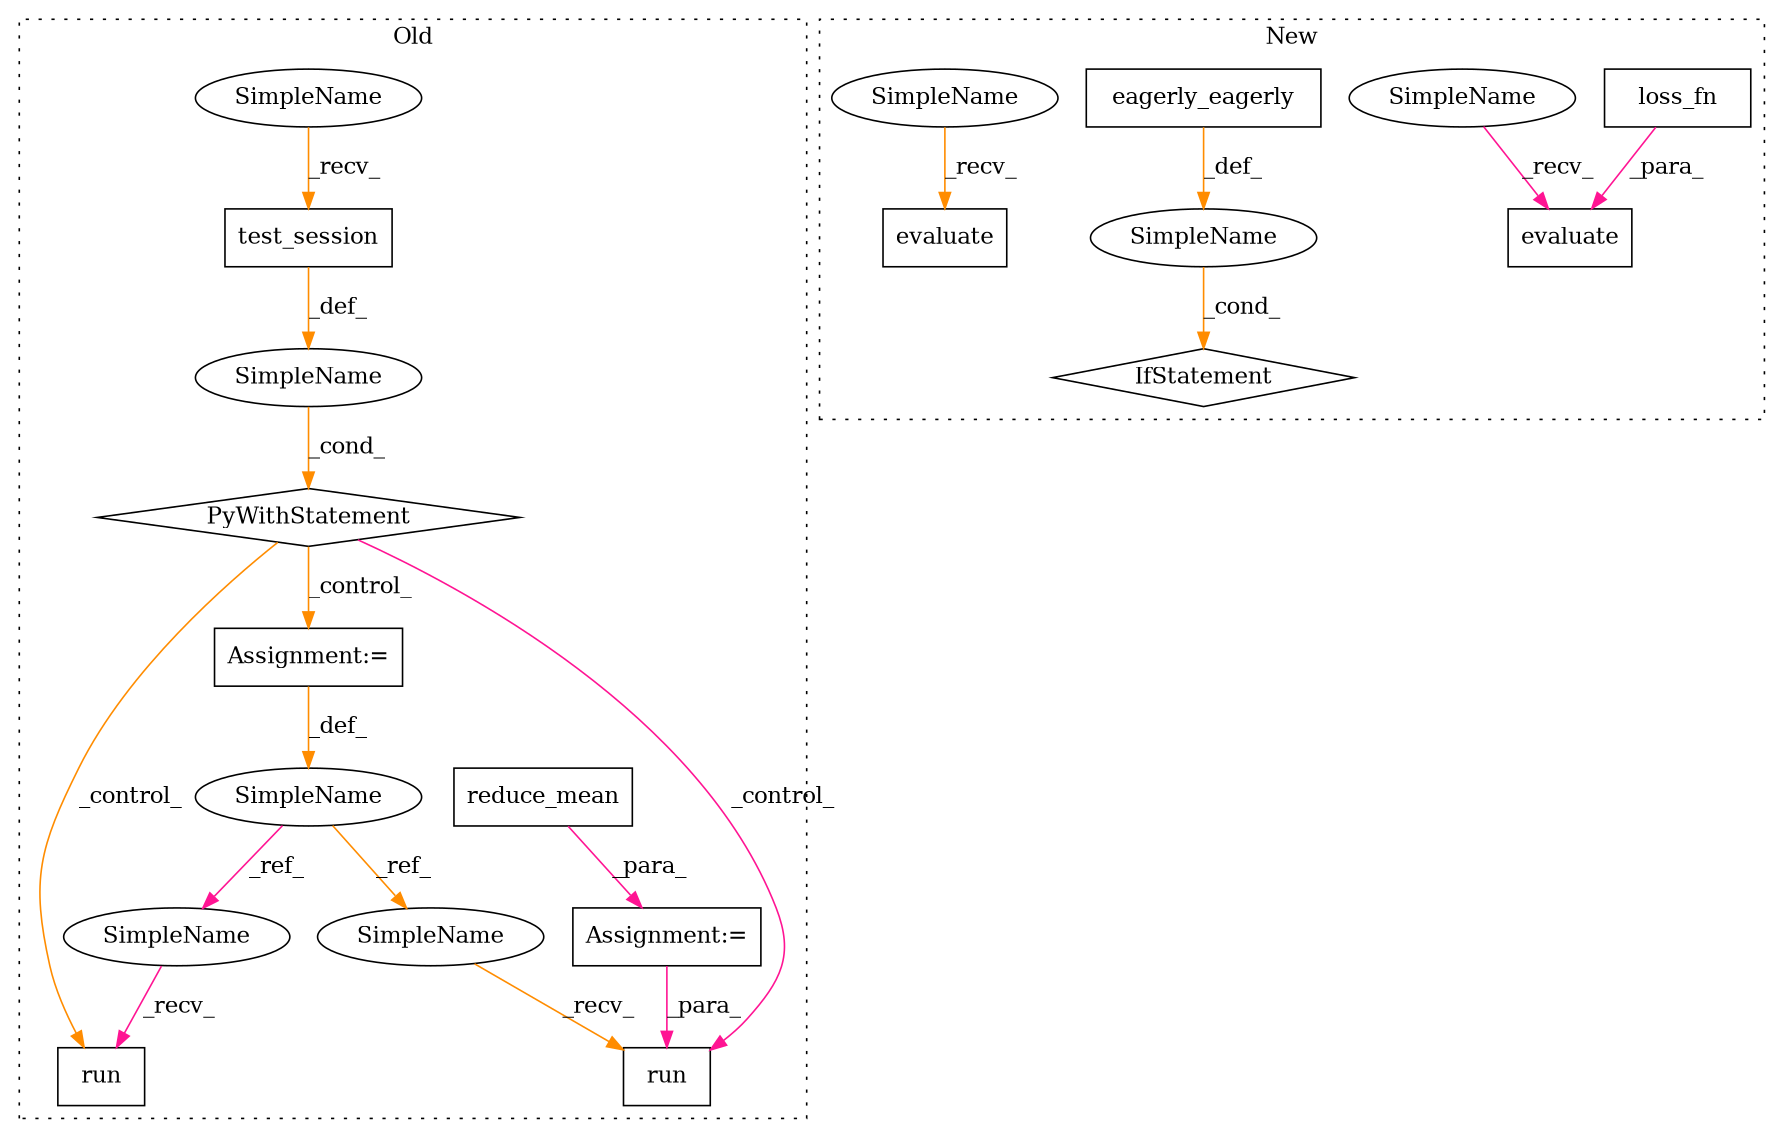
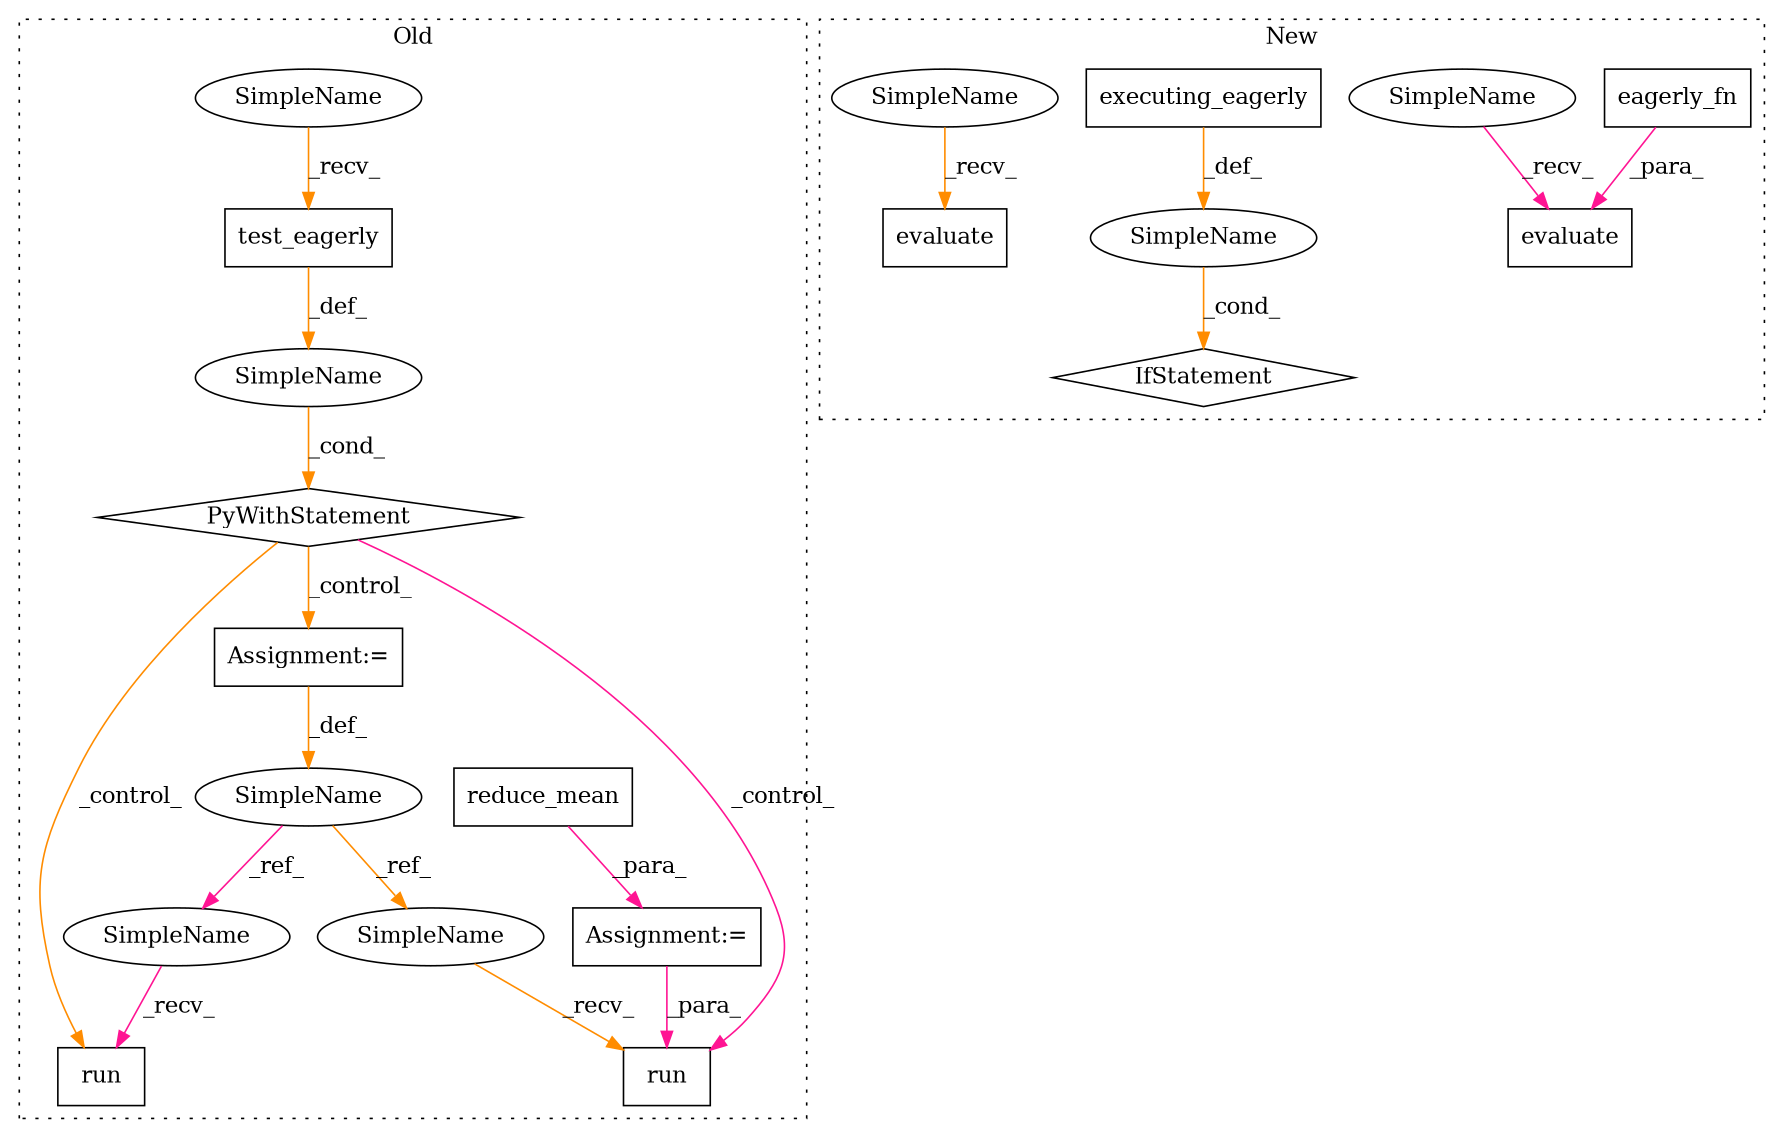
(1204, 98) -> (1204, 98)
(1678, 98) -> (1678, 98)
(309, 238) -> (309, 238)
